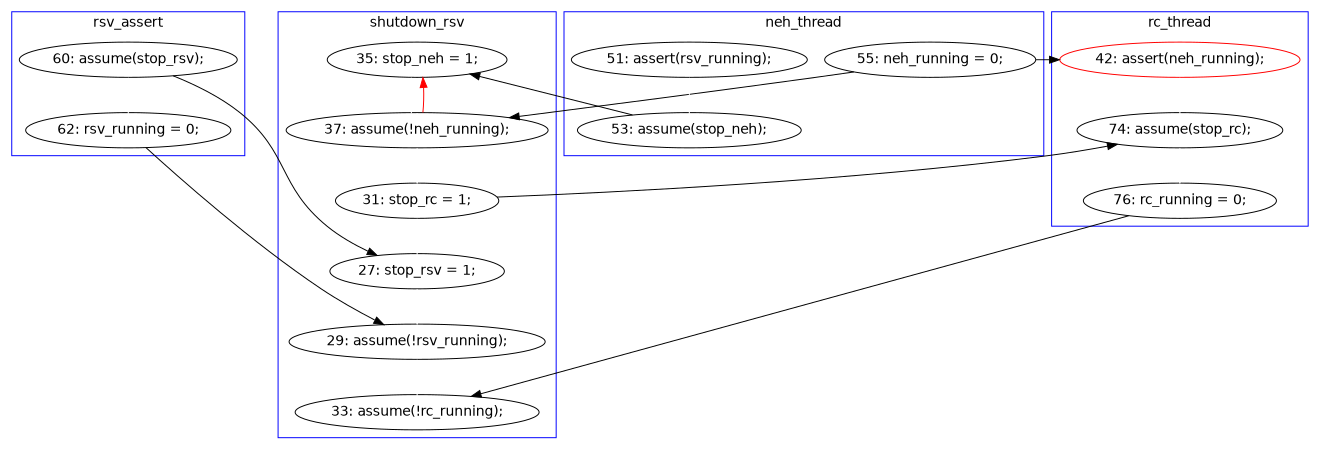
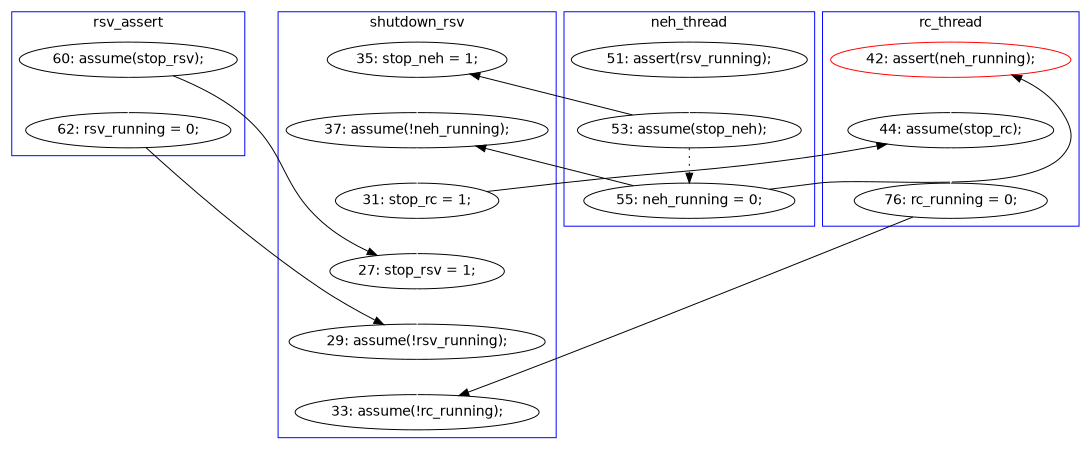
(424, 100) -> none
(1180, 130) -> (951, 130)
none -> (689, 161)
